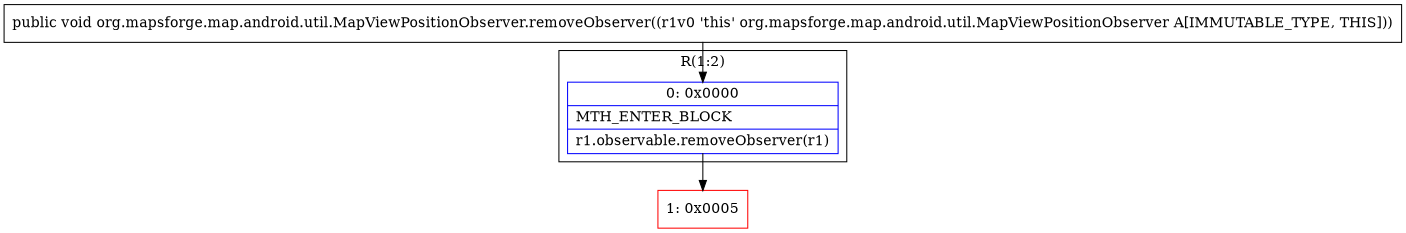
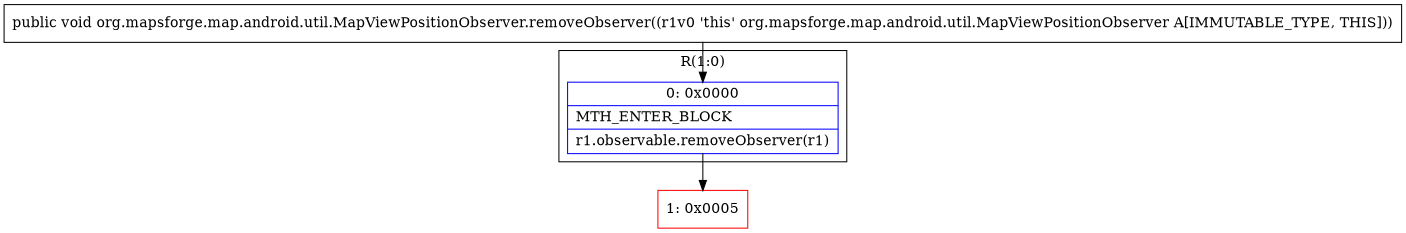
(703, 62) -> (703, 62)
